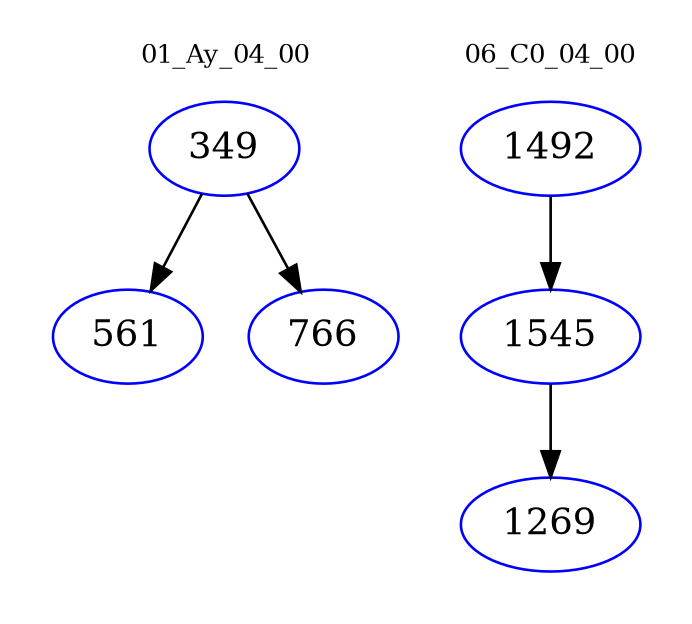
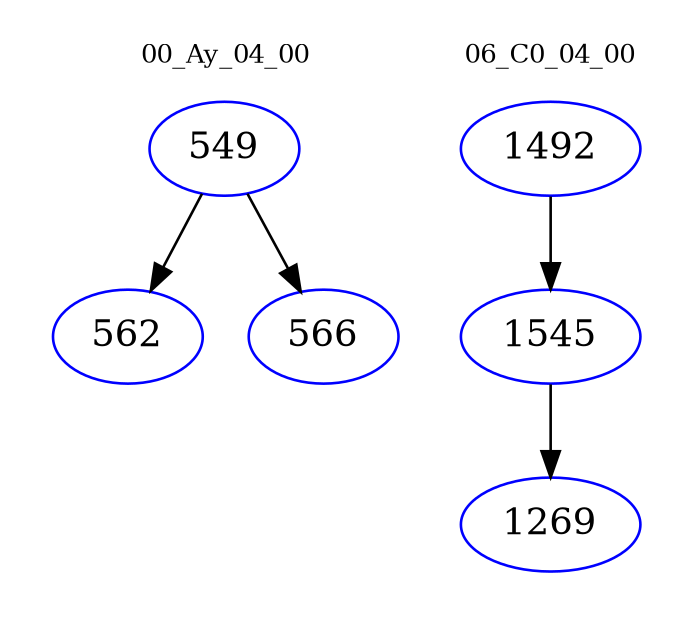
(226, 56) -> (226, 56)
(224, 149) -> (224, 149)
(128, 337) -> (128, 337)
(324, 337) -> (324, 337)
